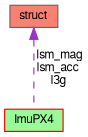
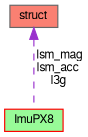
(34, 120) -> (34, 120)
